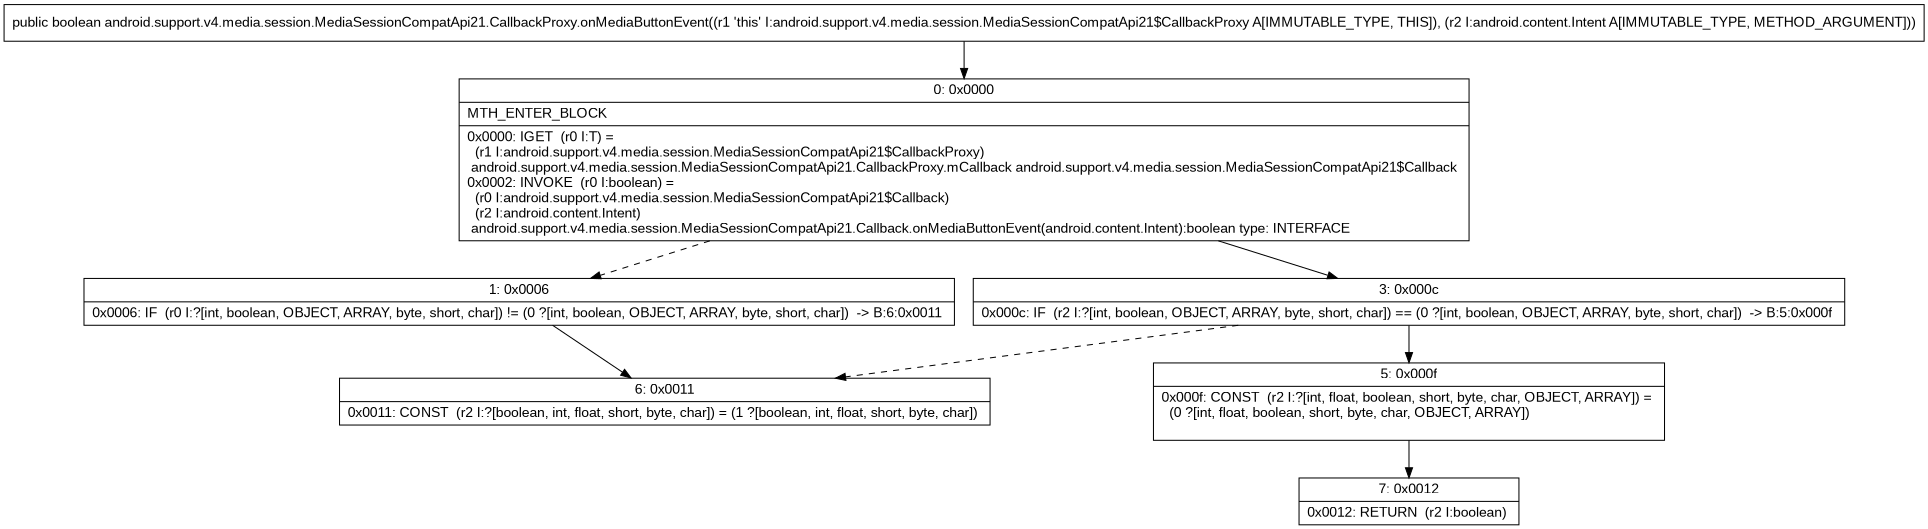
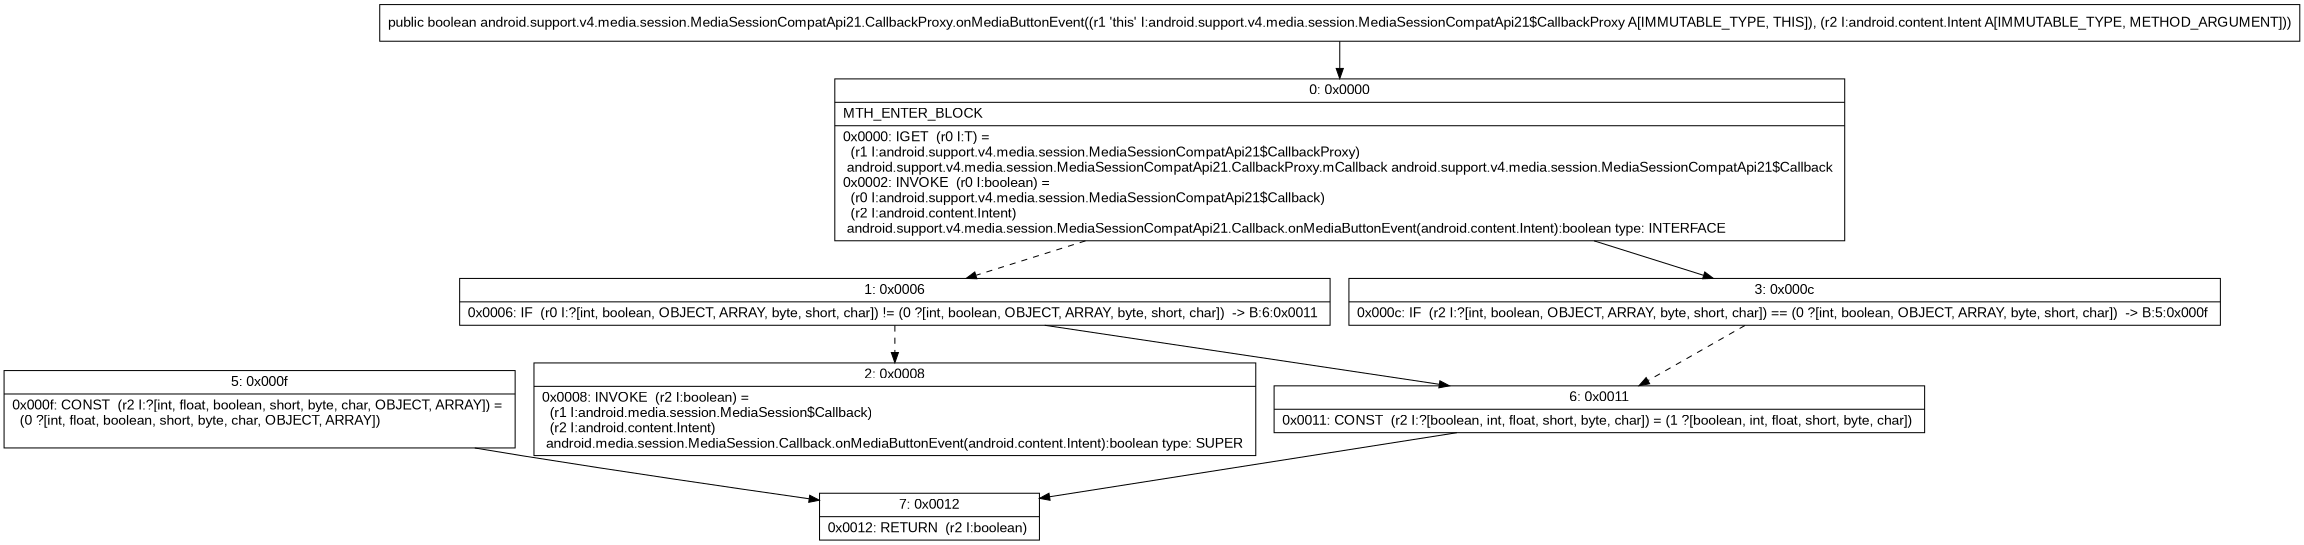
(1409, 339) -> none
none -> (895, 409)
none -> (1253, 465)
